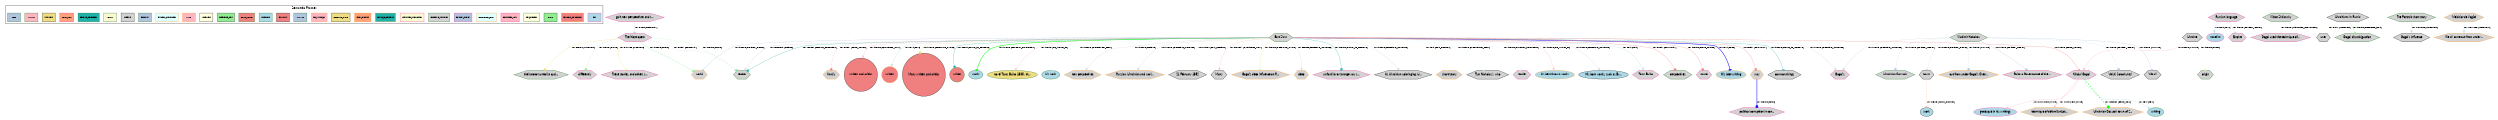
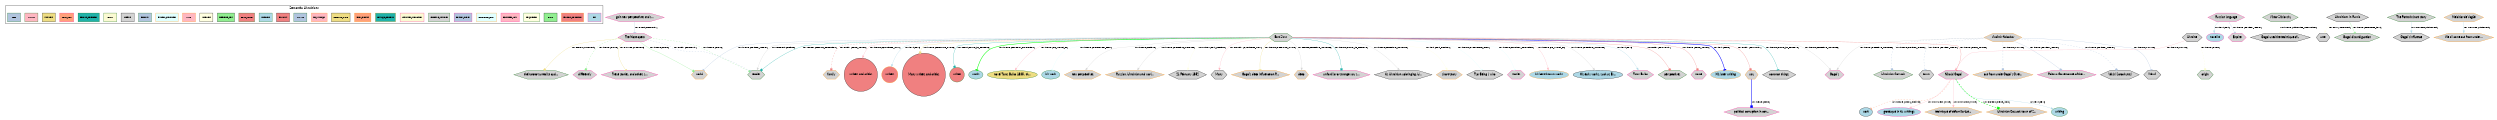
(304, 8) -> (304, 8)
(1969, 37) -> (2003, 37)
(2281, 37) -> (2280, 37)
(1488, 75) -> (1485, 75)
(1603, 75) -> (1598, 75)
(1927, 93) -> (1915, 100)
